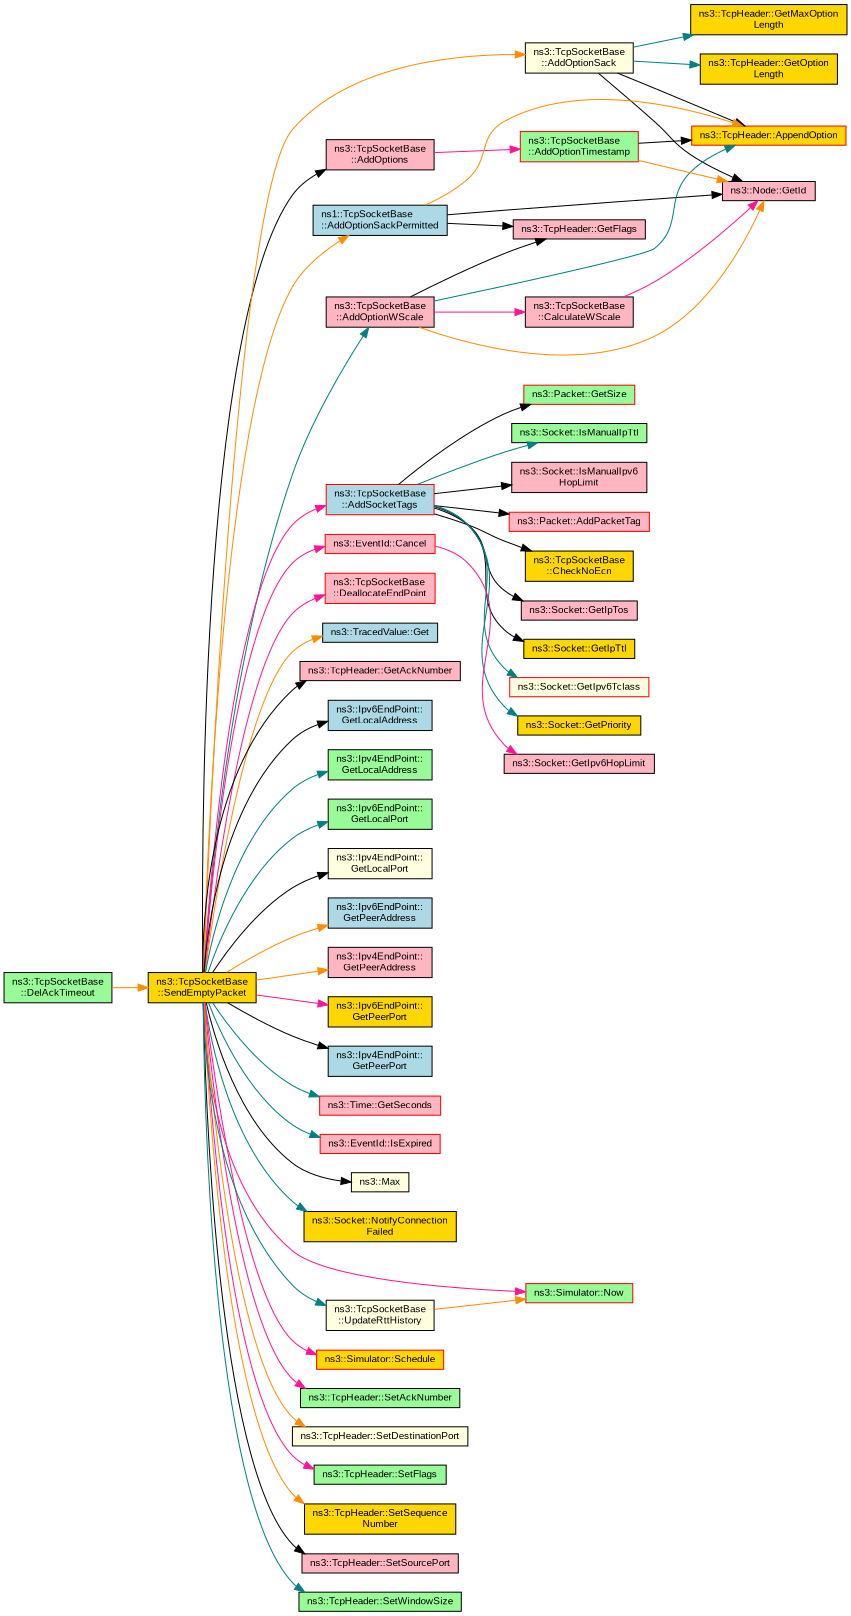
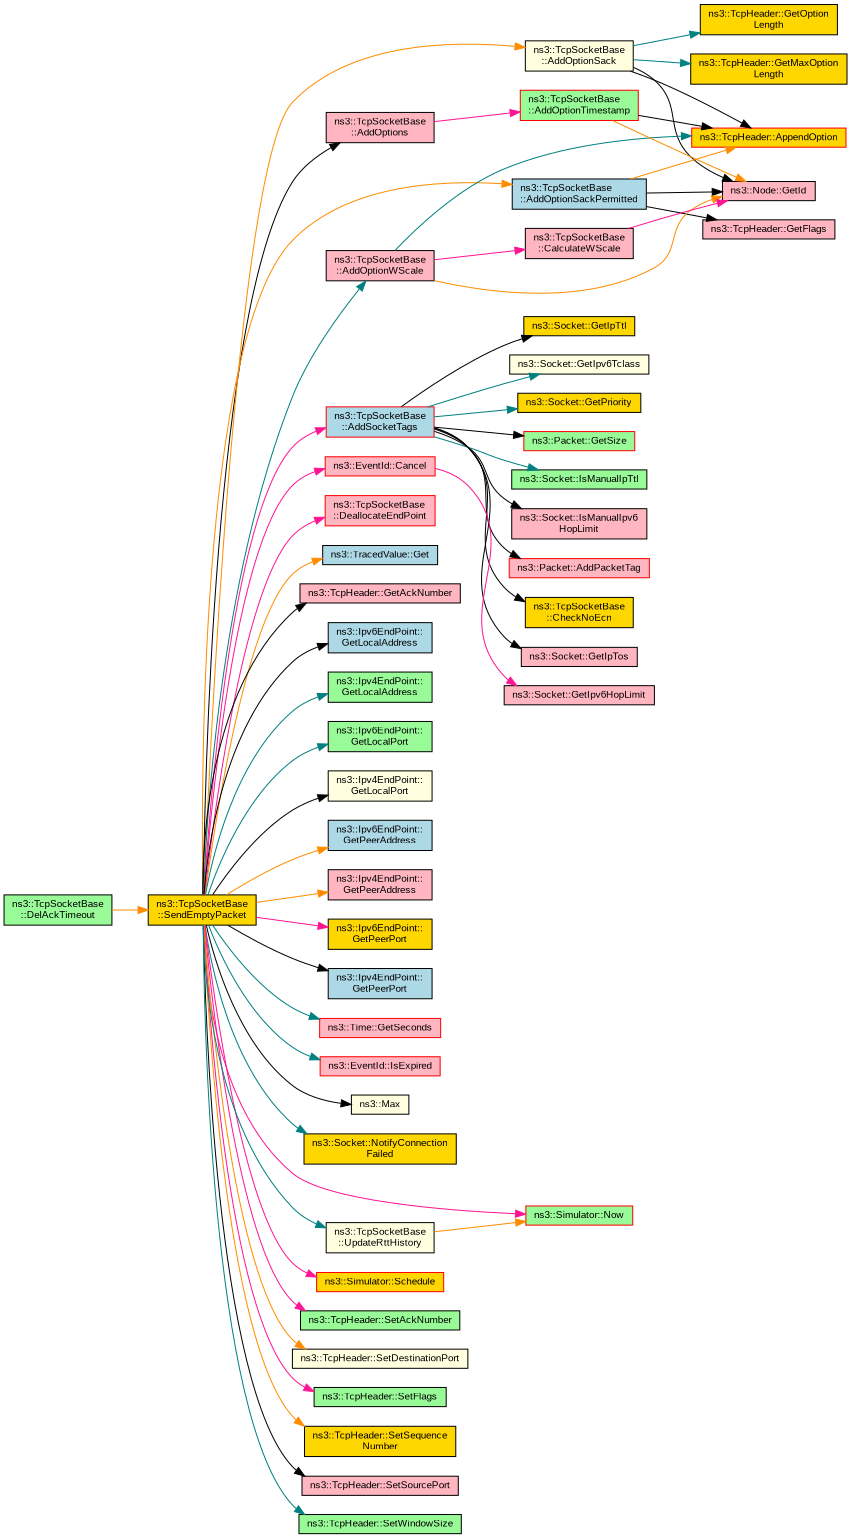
(380, 220) -> (579, 194)
(472, 267) -> none
(579, 687) -> (579, 365)
